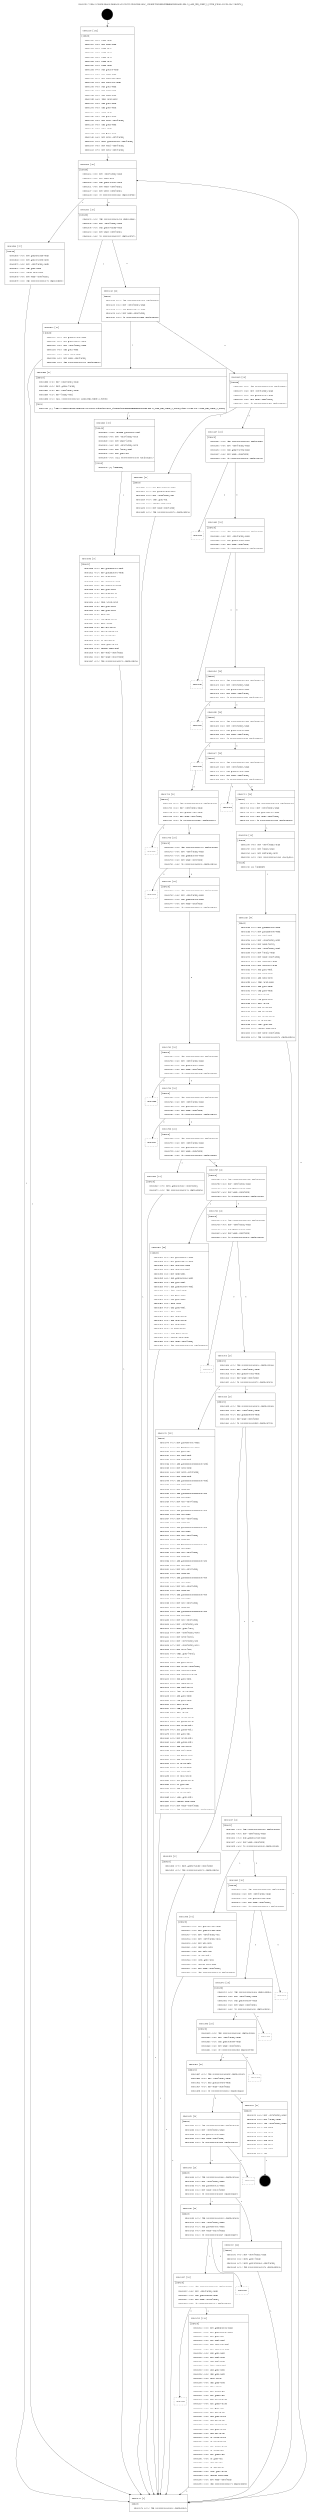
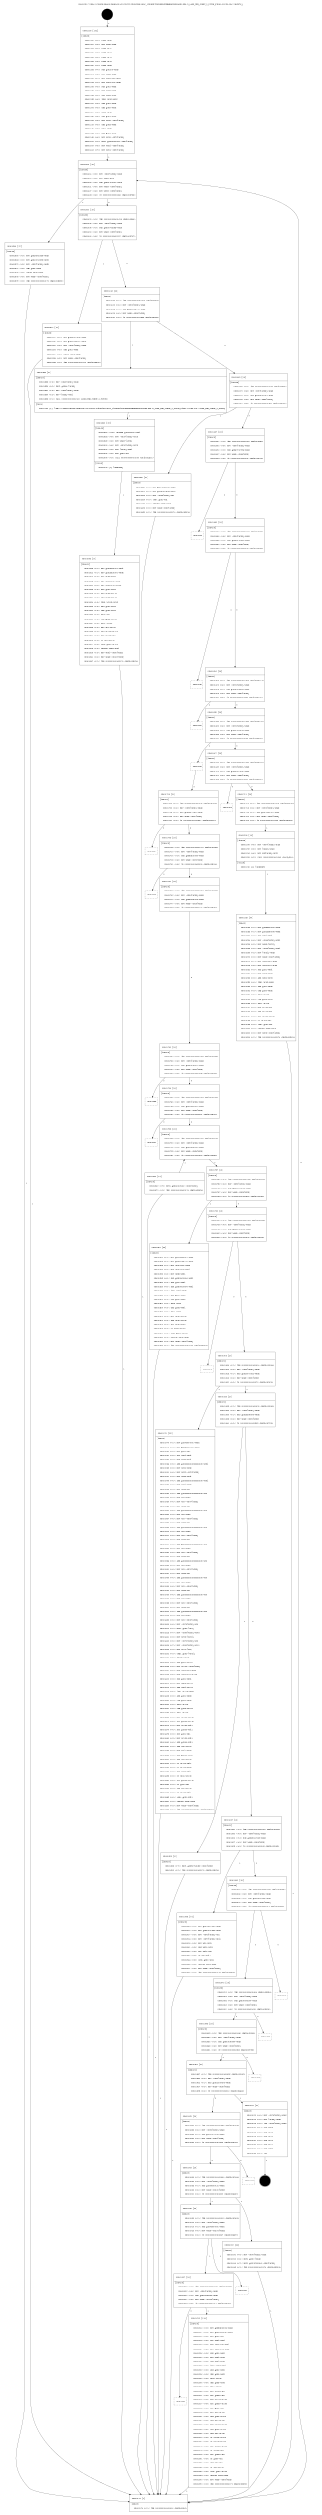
(179, 1165) -> (182, 1167)
